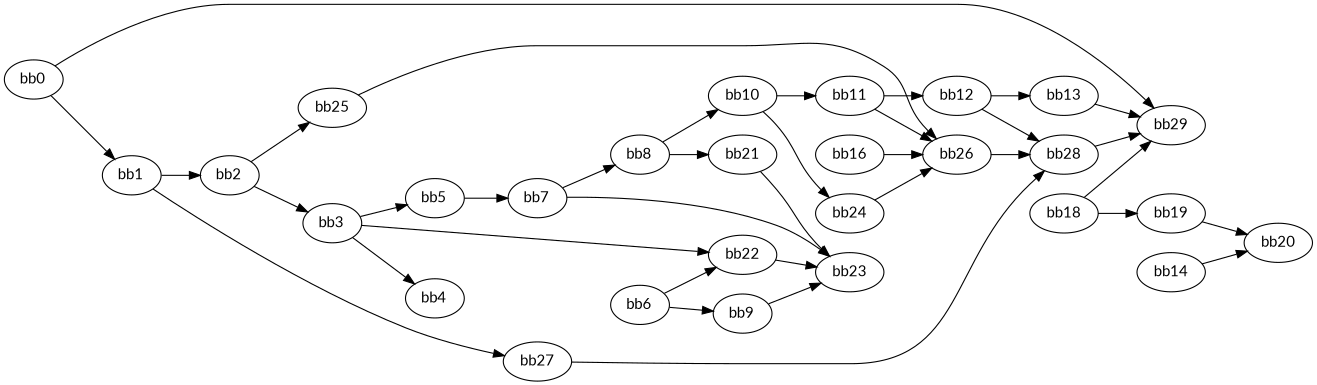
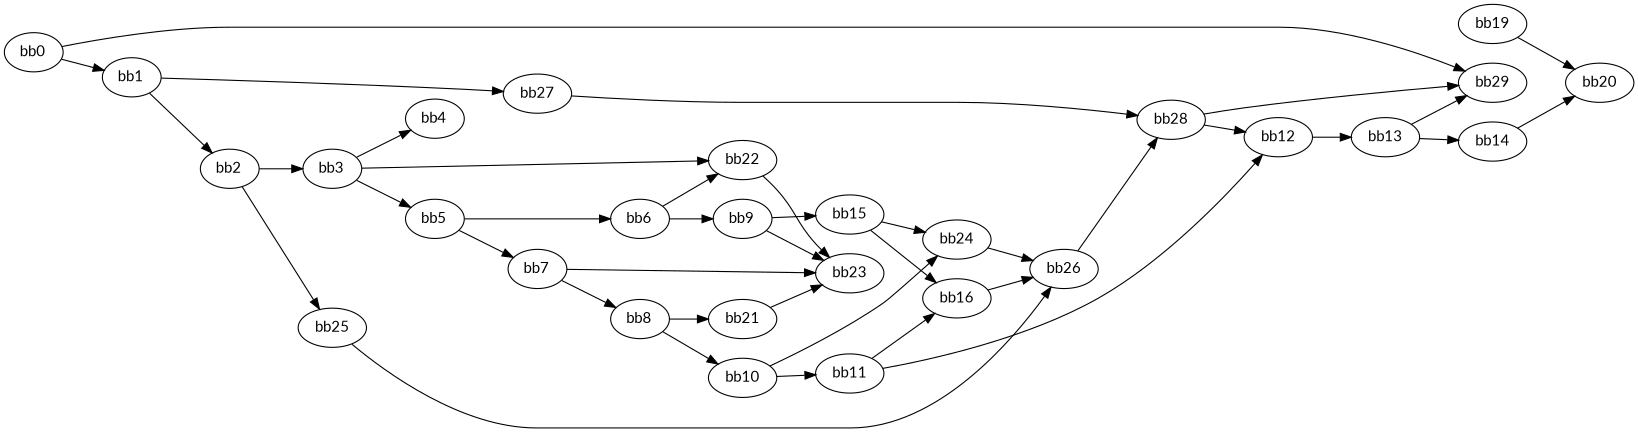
(898, 122) -> (899, 339)
(1005, 122) -> (1219, 128)
none -> (1433, 139)
(1064, 213) -> none
none -> (850, 215)
none -> (532, 219)
